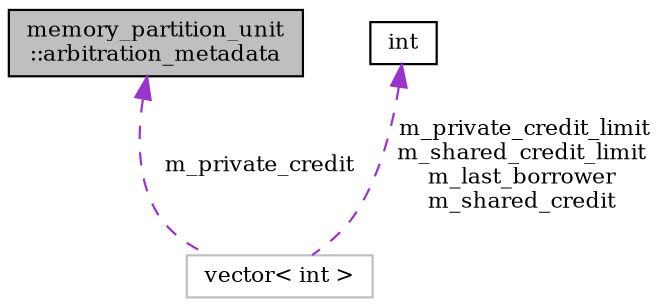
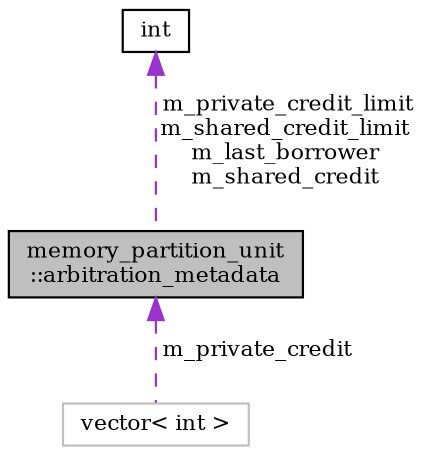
(373, 181) -> (156, 153)
